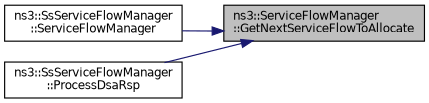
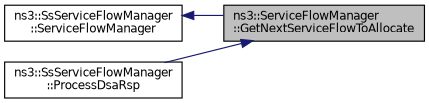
(197, 31) -> (209, 15)
